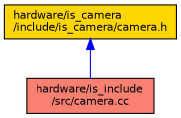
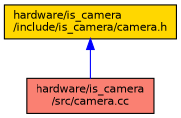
(90, 96) -> (90, 96)
